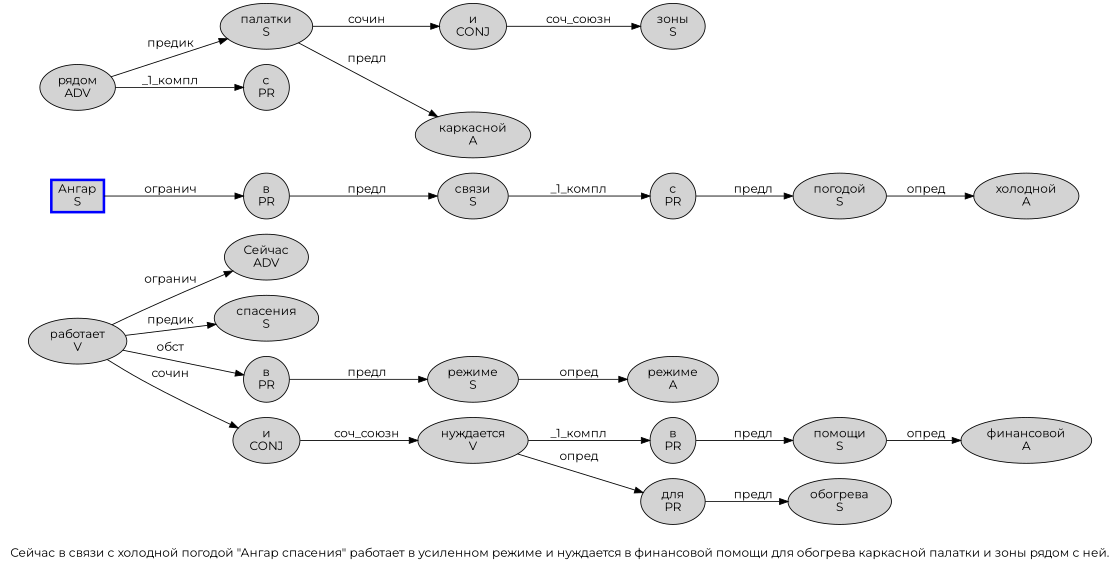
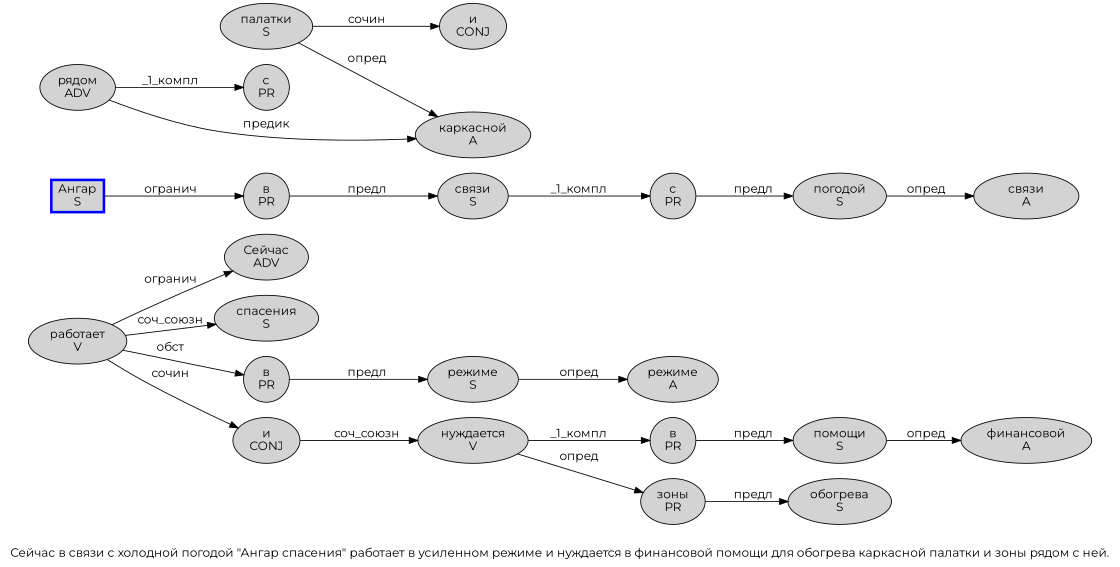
(673, 26) -> none
(165, 59) -> (256, 136)
(367, 59) -> (367, 59)
(1026, 196) -> (1026, 196)
(171, 320) -> (171, 320)
(673, 502) -> (673, 502)
